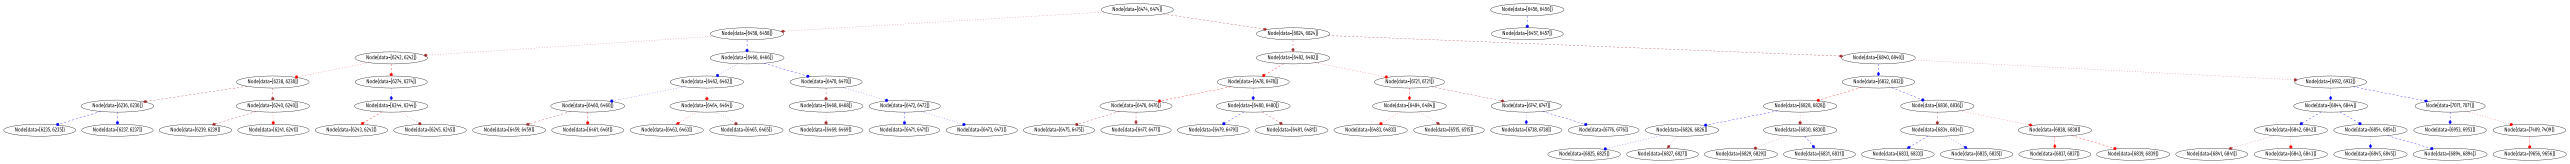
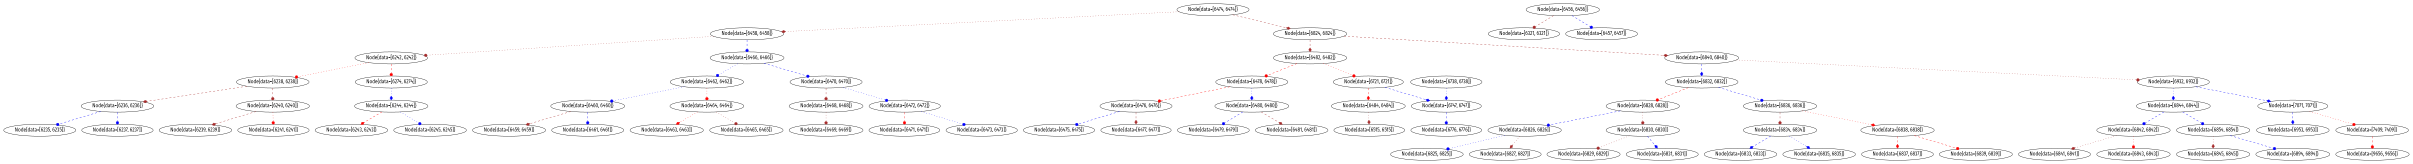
none -> (1524, 34)
(1466, 94) -> (1405, 93)
(1526, 116) -> (1446, 92)
(410, 117) -> (410, 117)
(588, 117) -> (588, 117)
(905, 117) -> (905, 117)
(1099, 118) -> (1099, 118)
(1371, 130) -> none
(2370, 140) -> (2213, 140)
